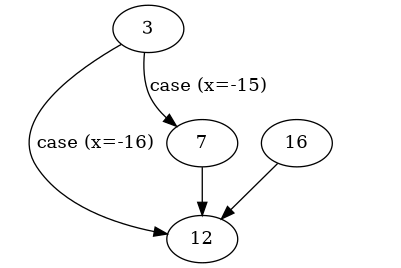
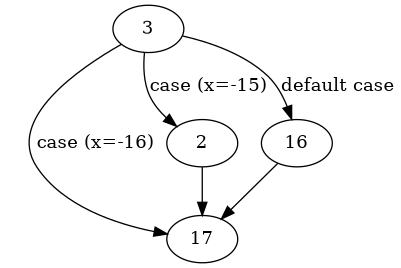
none -> (244, 59)
(202, 143) -> (202, 143)
(202, 239) -> (202, 239)
